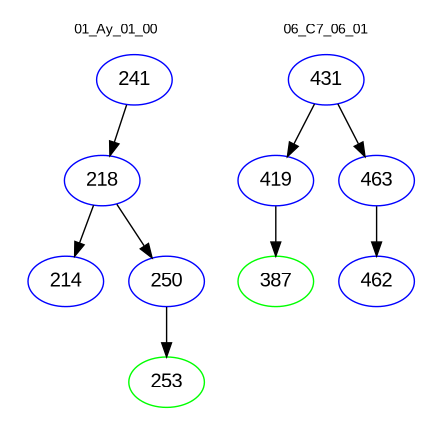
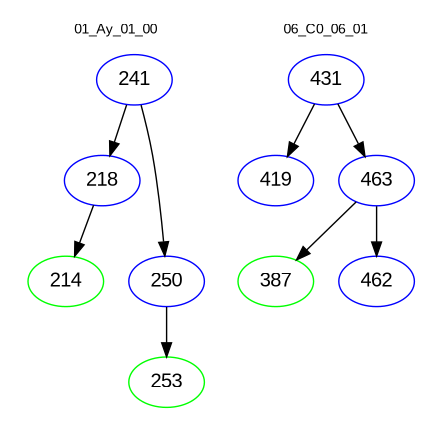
(326, 30) -> (326, 30)
(276, 224) -> (331, 226)
(130, 225) -> (155, 173)
(66, 281) -> (66, 281)
